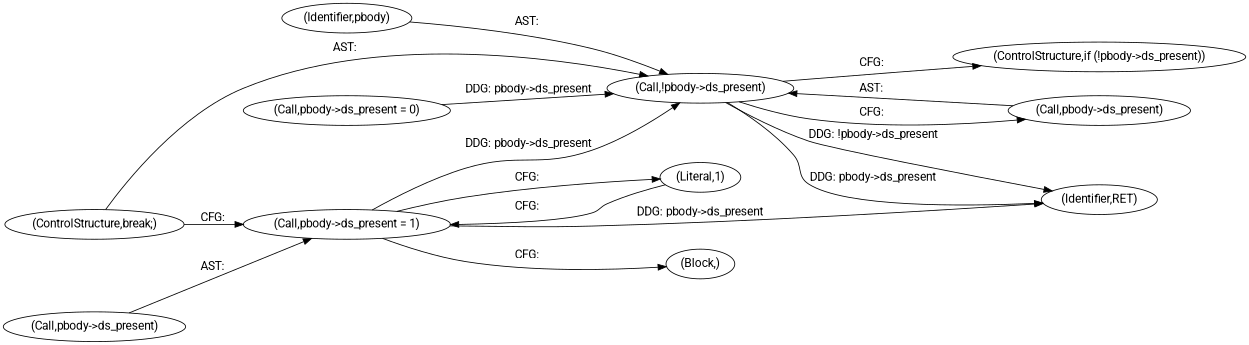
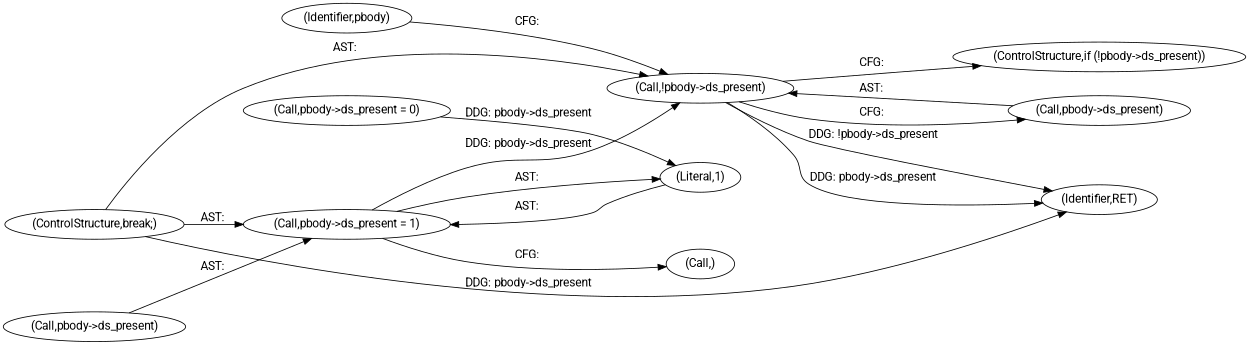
(529, 22) -> (529, 22)
(523, 99) -> (557, 128)
(529, 178) -> (529, 178)
(529, 207) -> (529, 207)
(214, 218) -> (214, 218)
(742, 221) -> (605, 296)
(700, 264) -> (700, 264)
